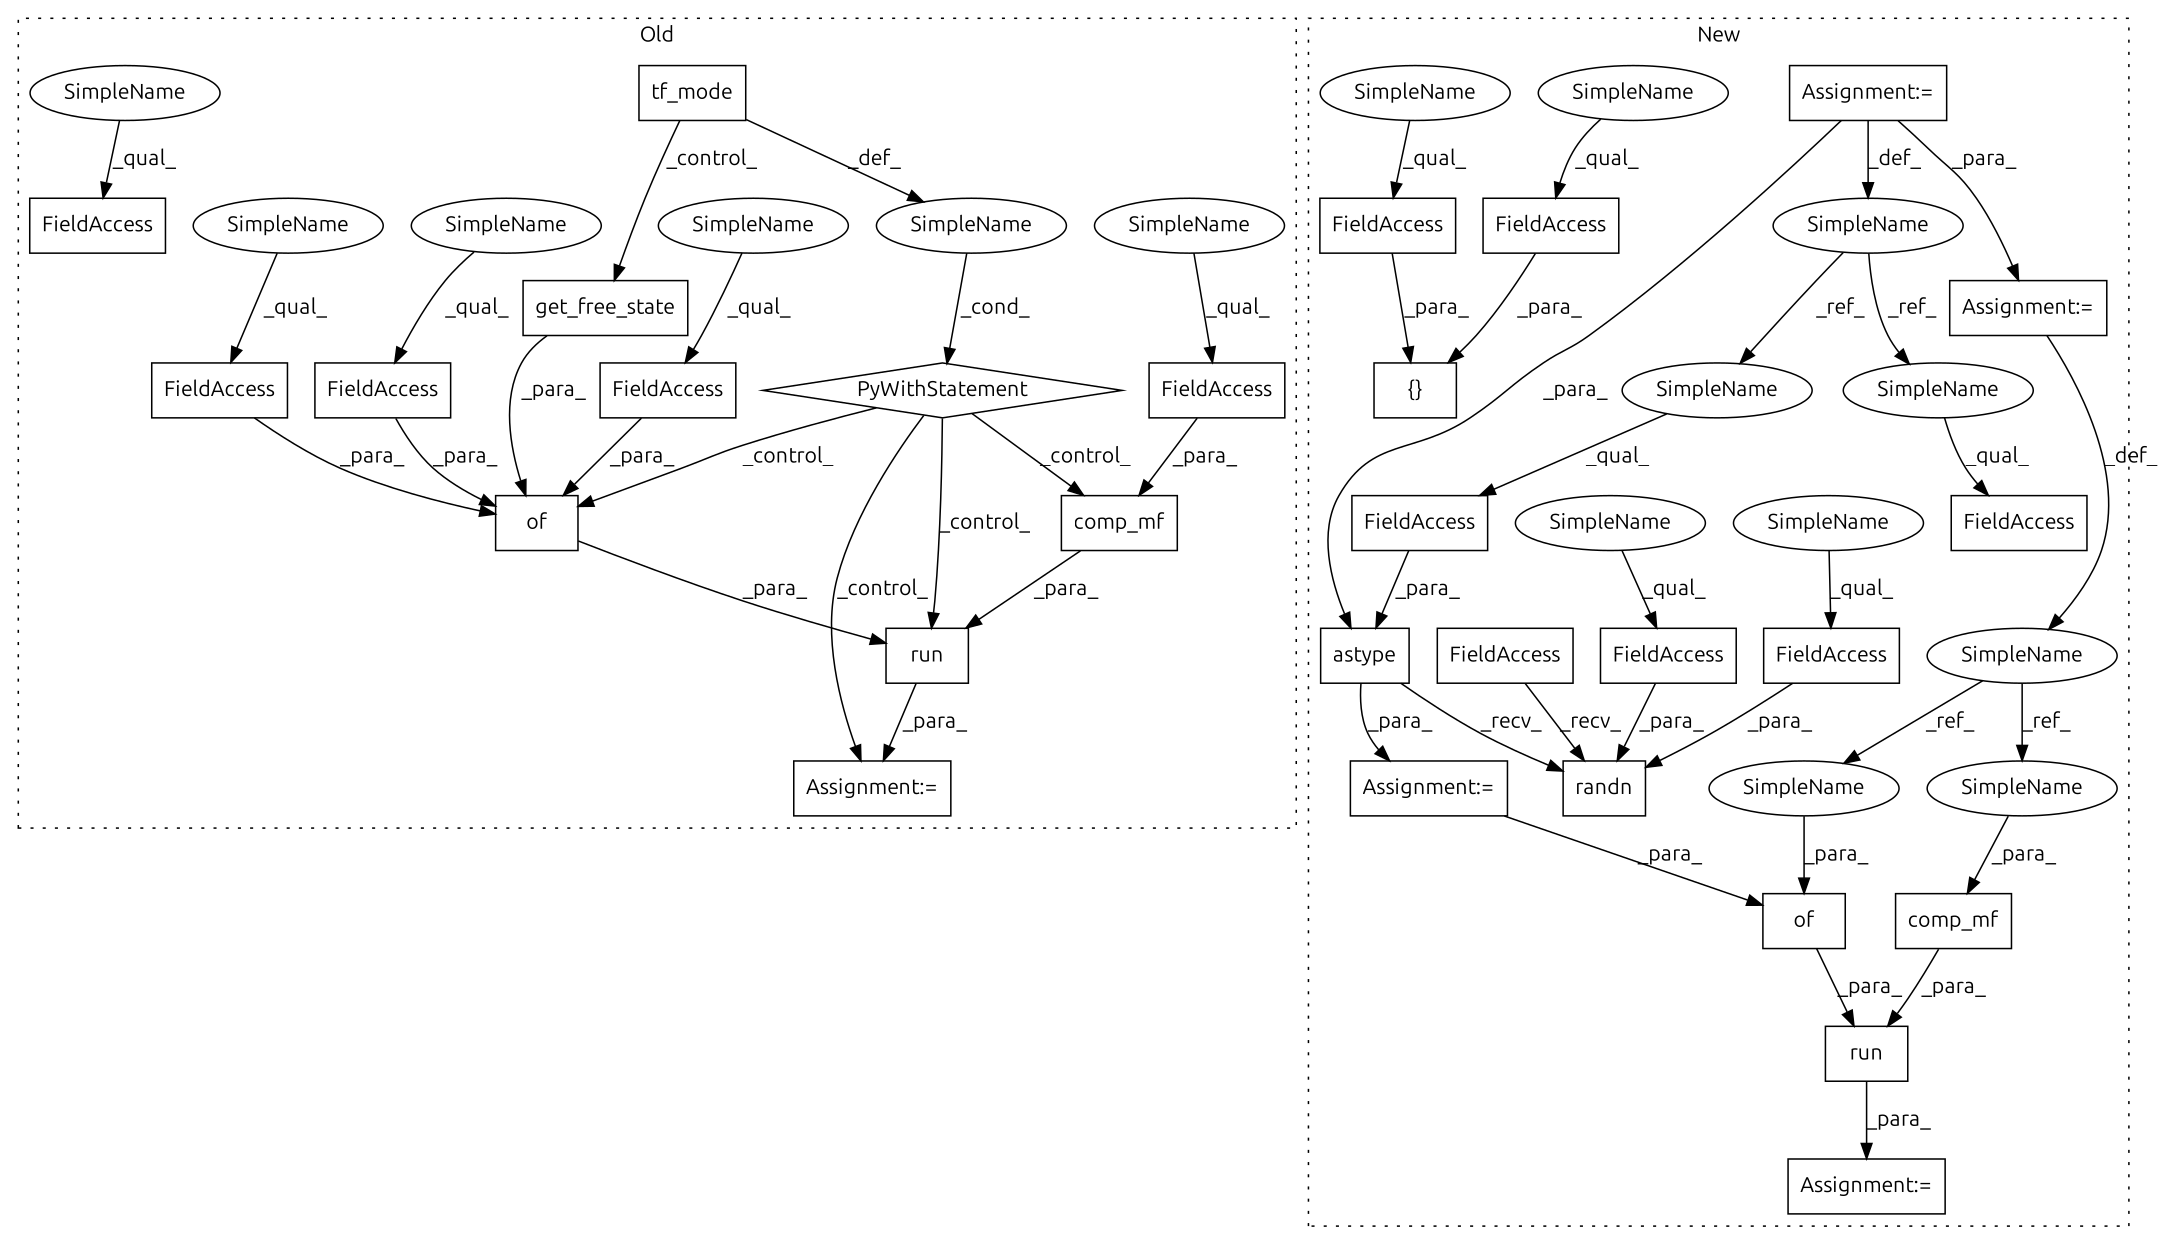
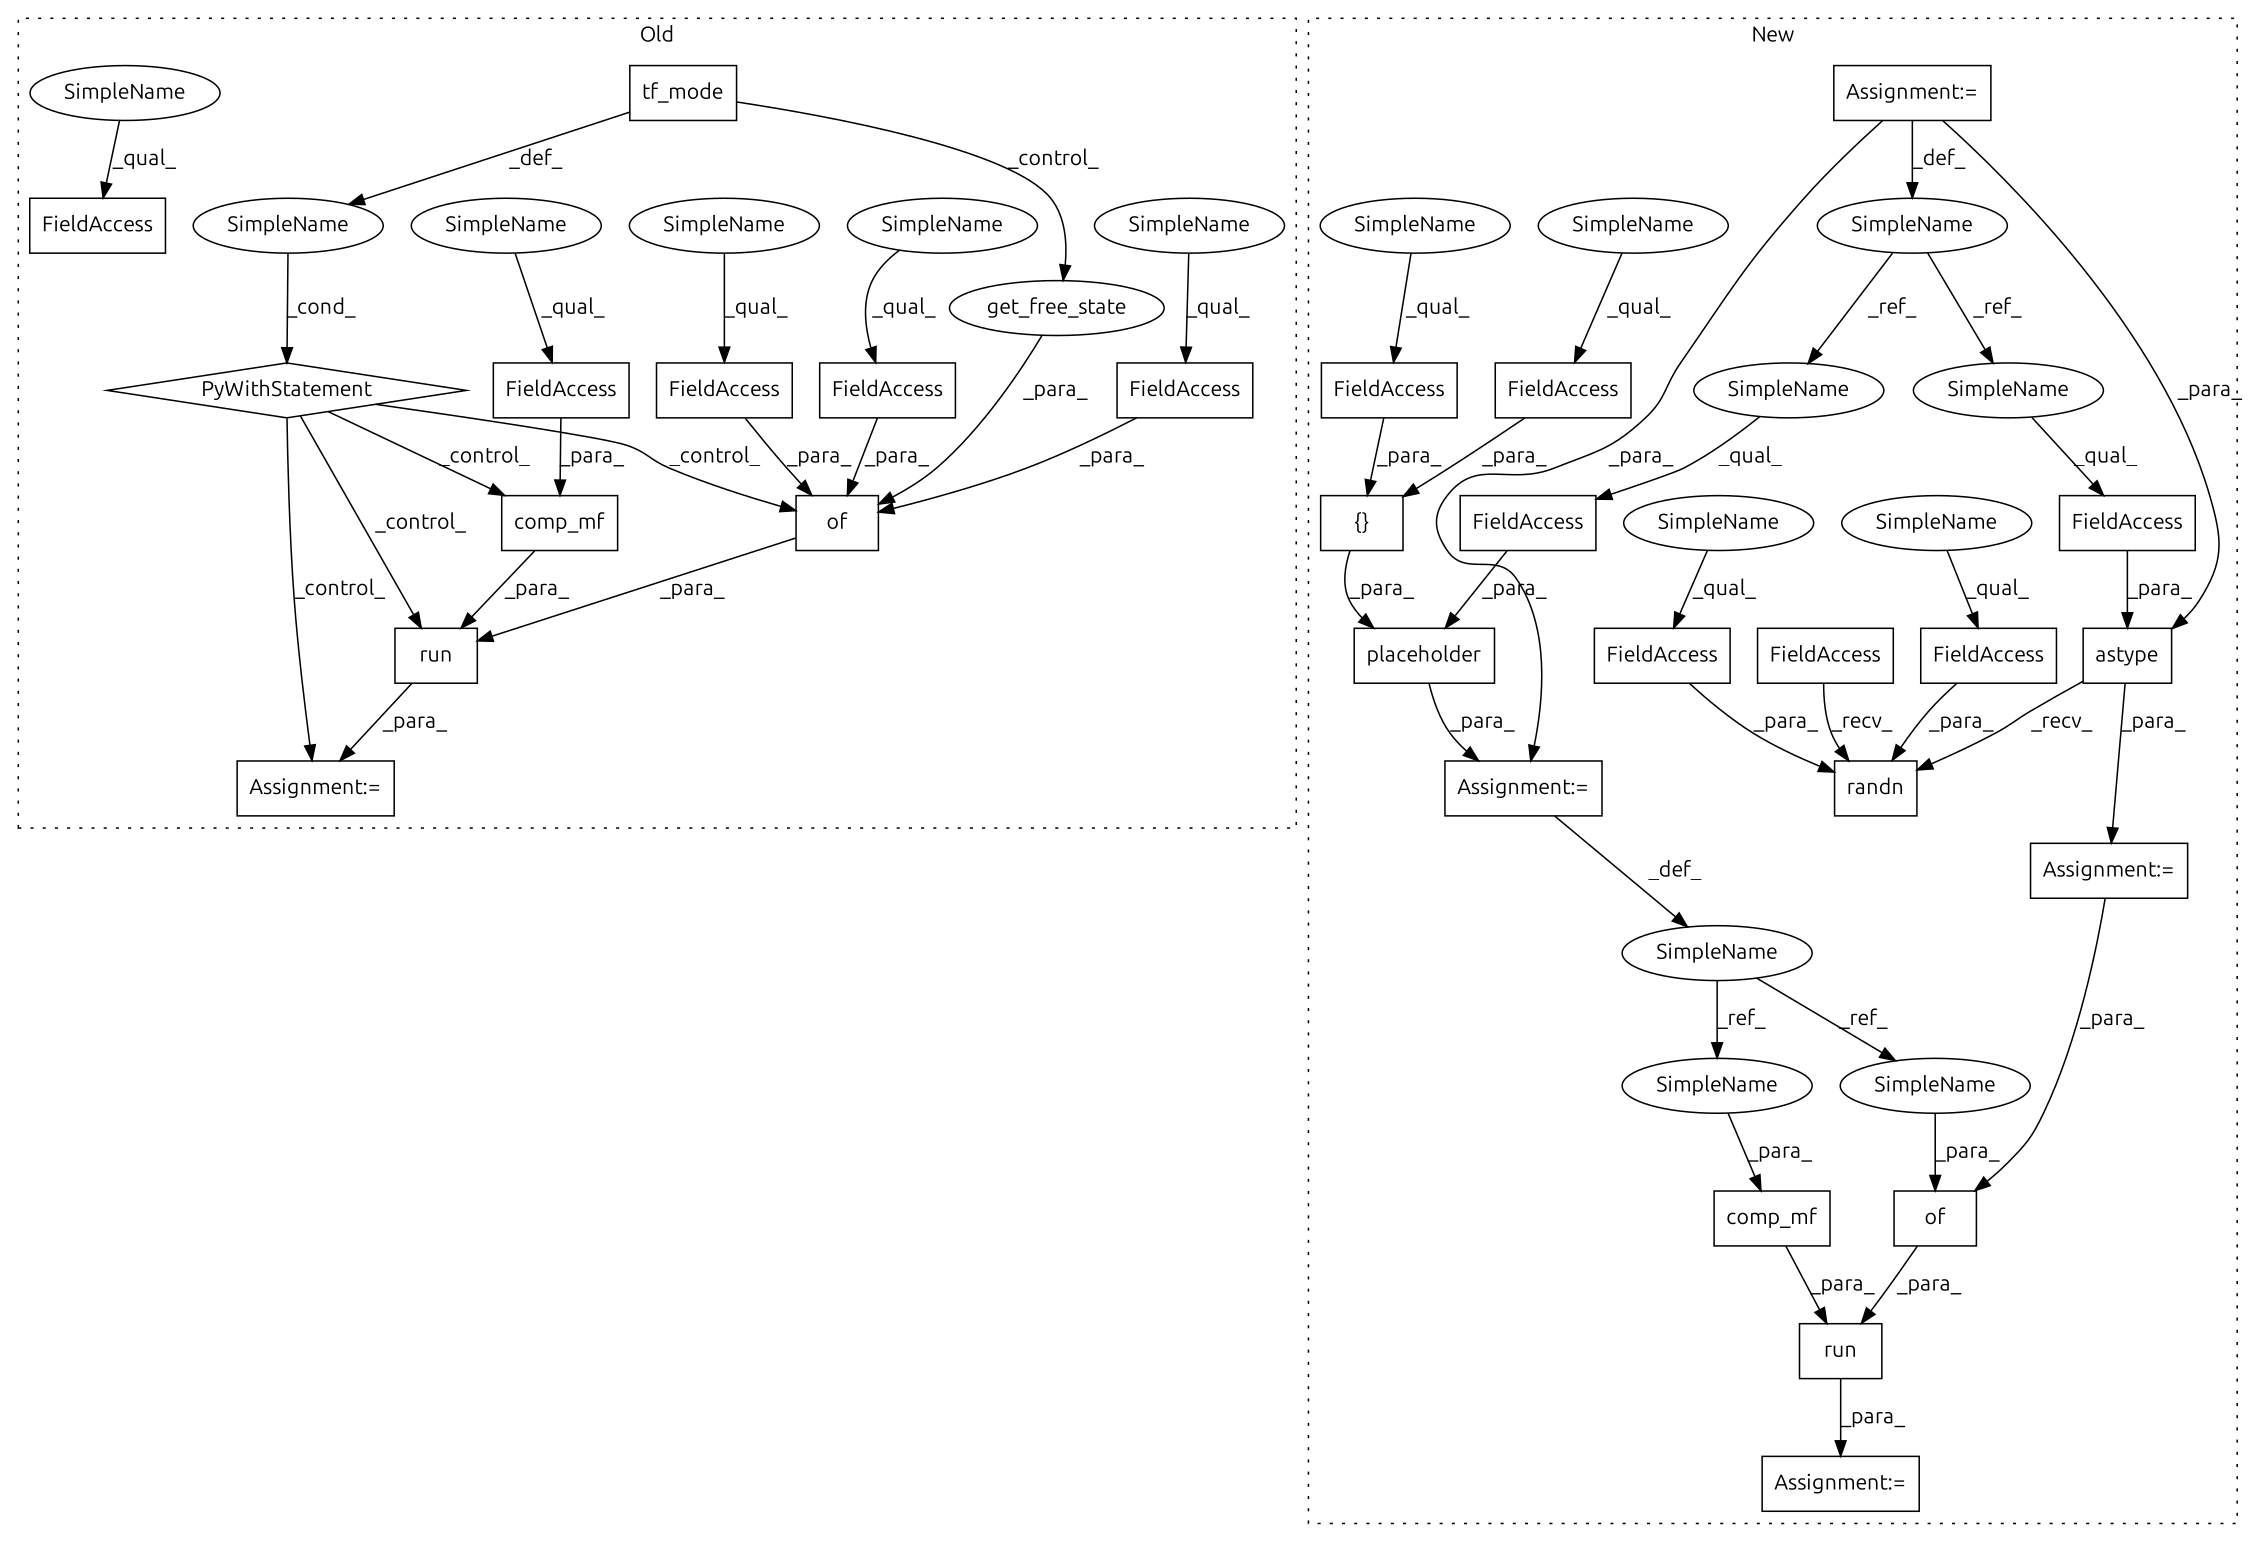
(605, 308) -> (1057, 308)
none -> (1424, 656)
